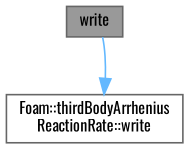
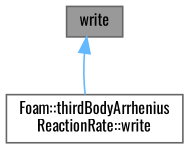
(105, 58) -> (84, 74)
